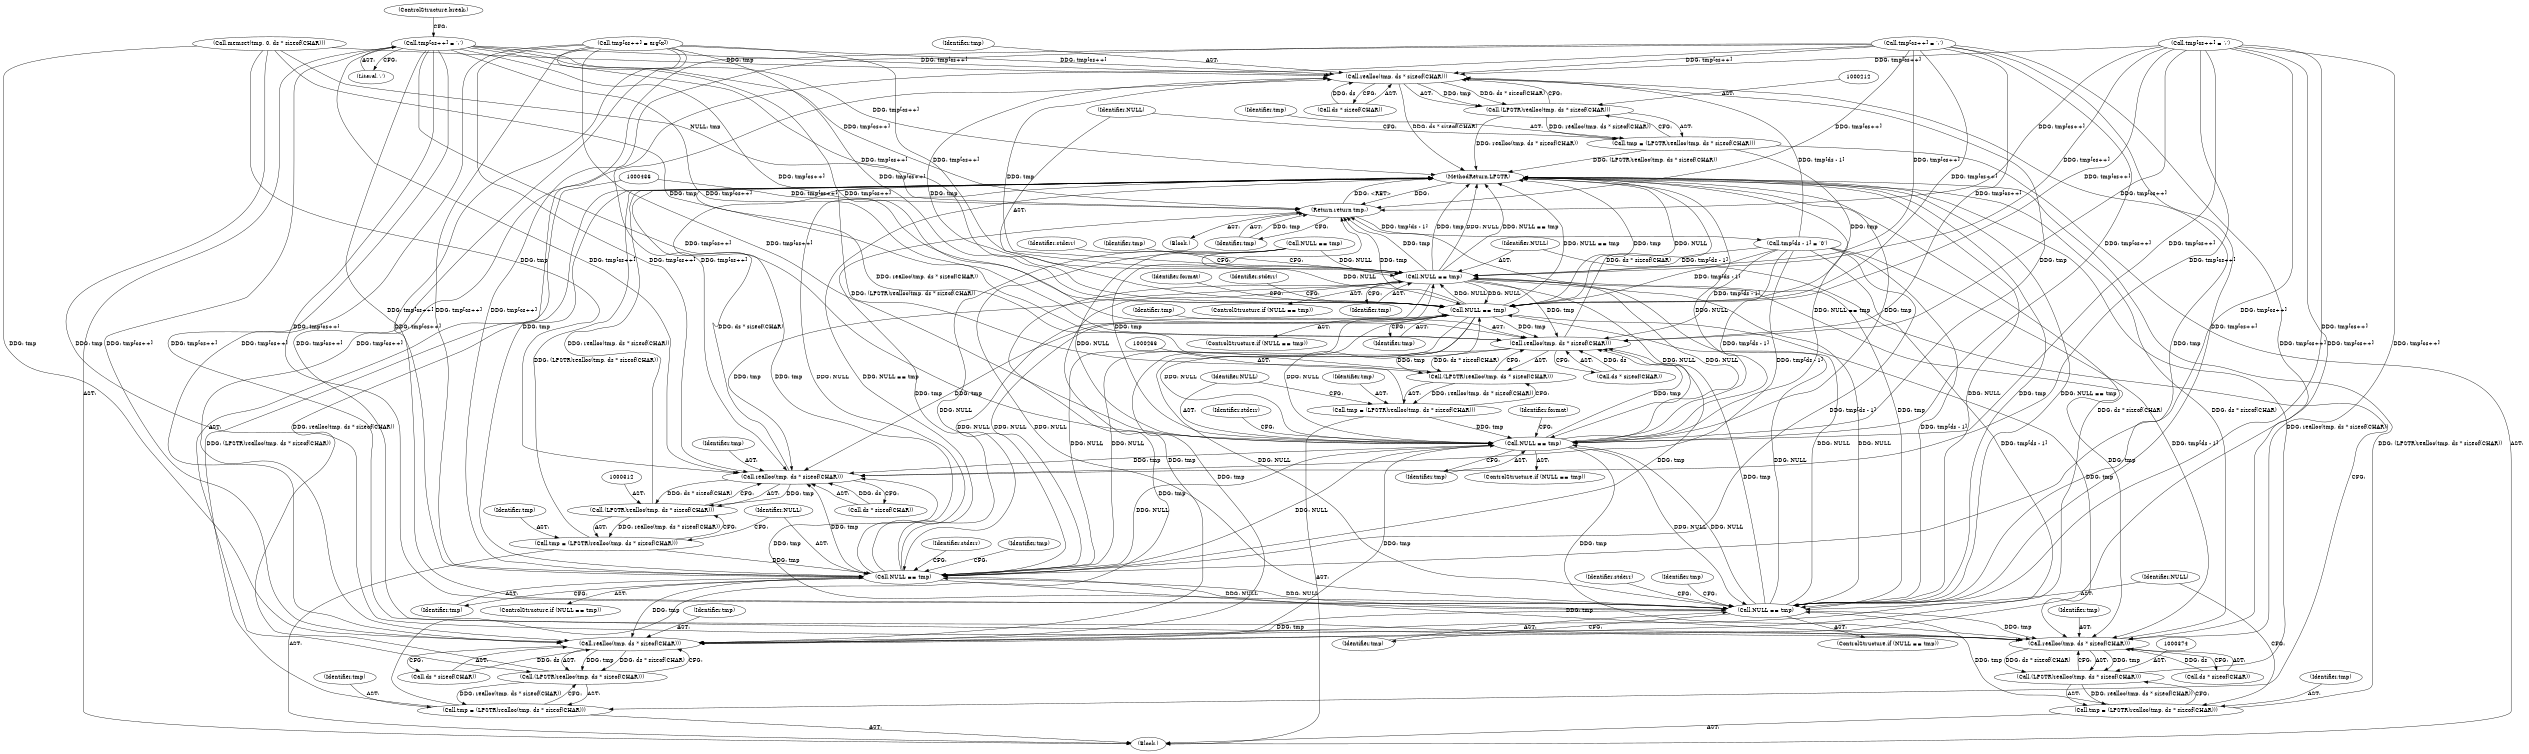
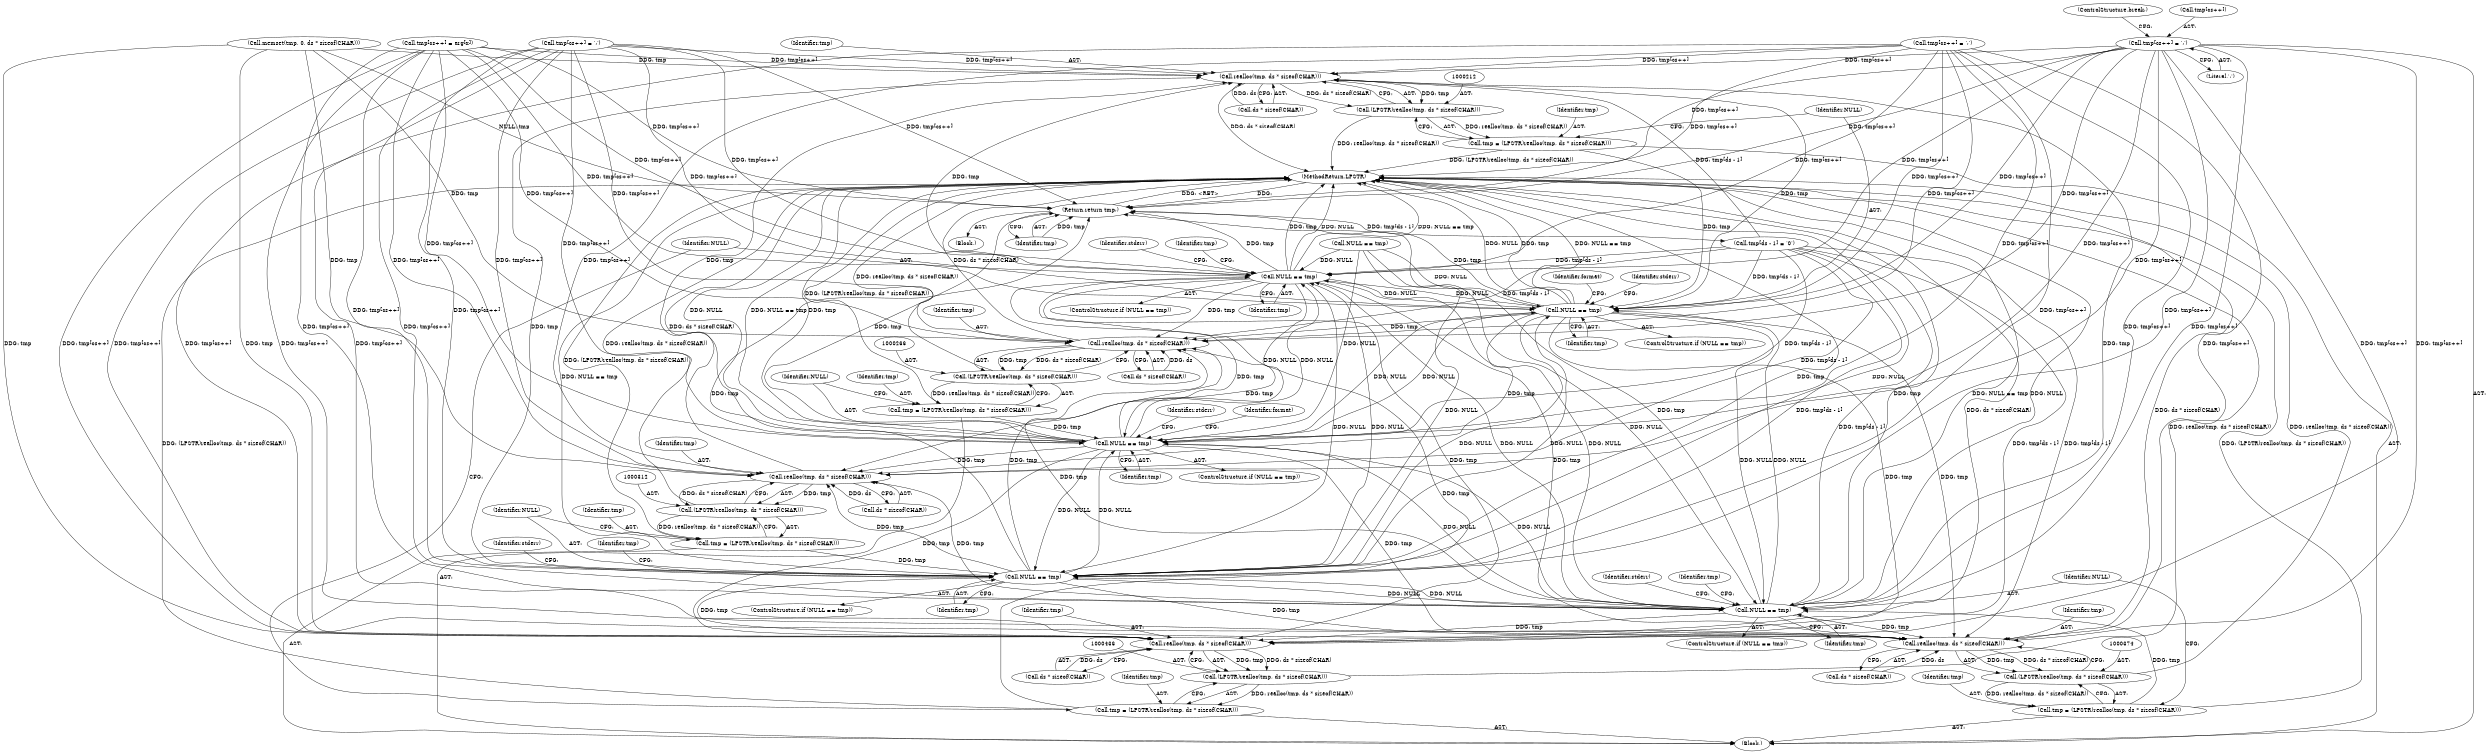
none -> (2203, 10)
(944, 202) -> (750, 175)
